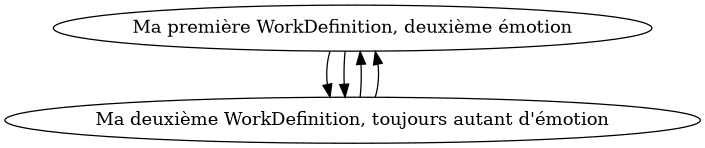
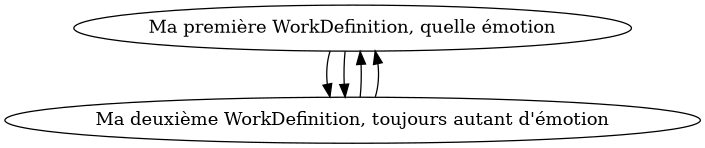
(353, 28) -> (353, 28)
